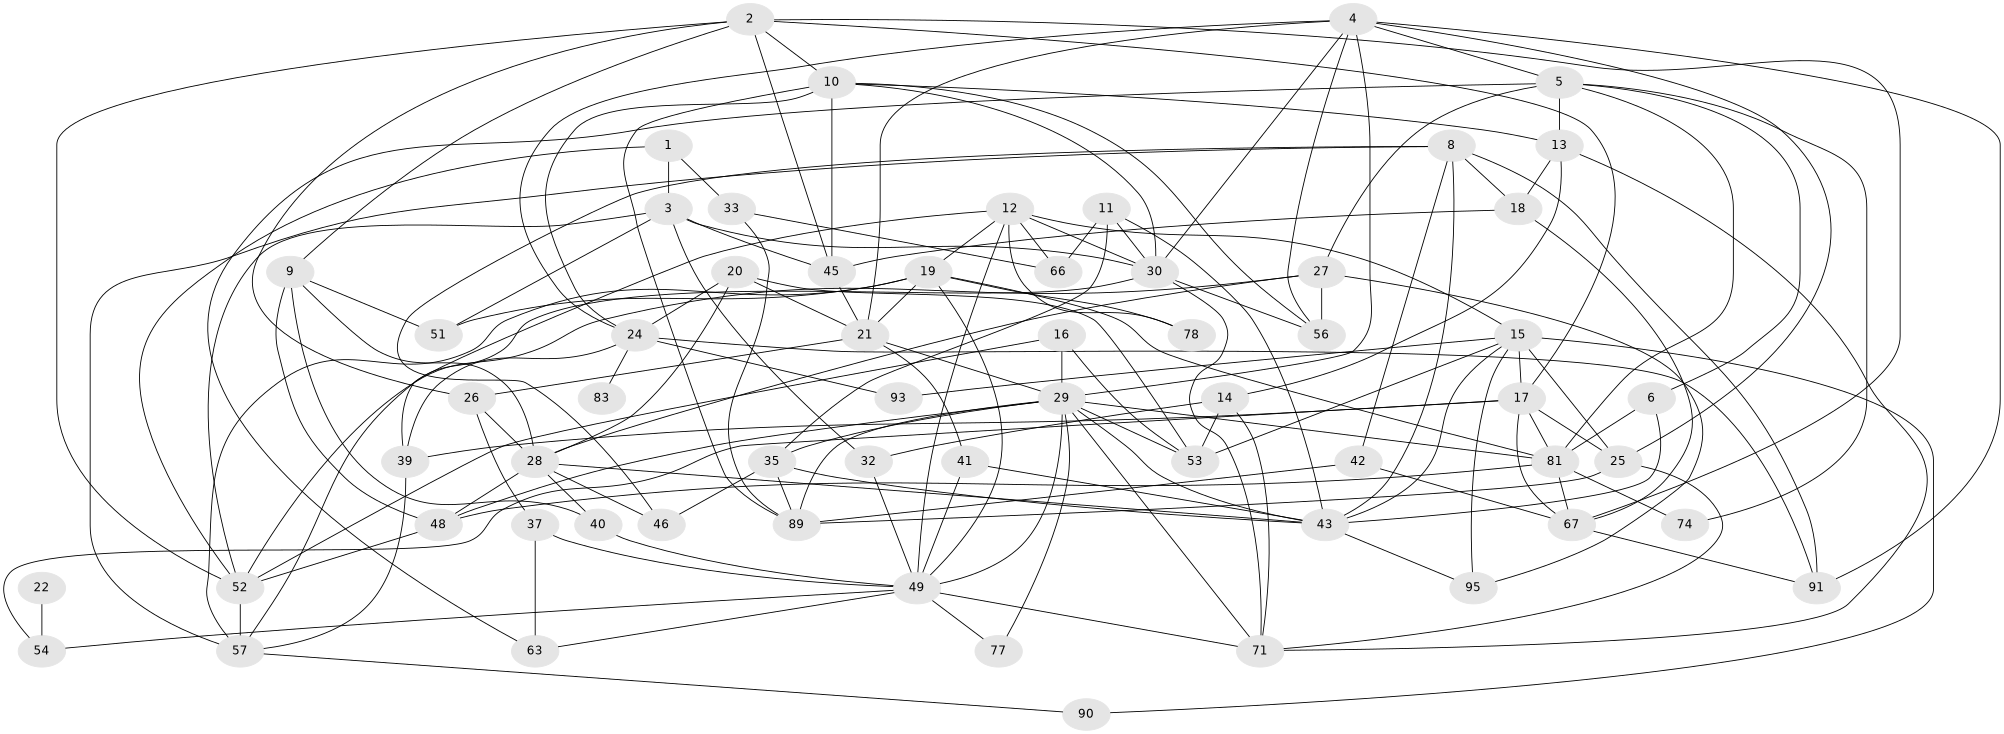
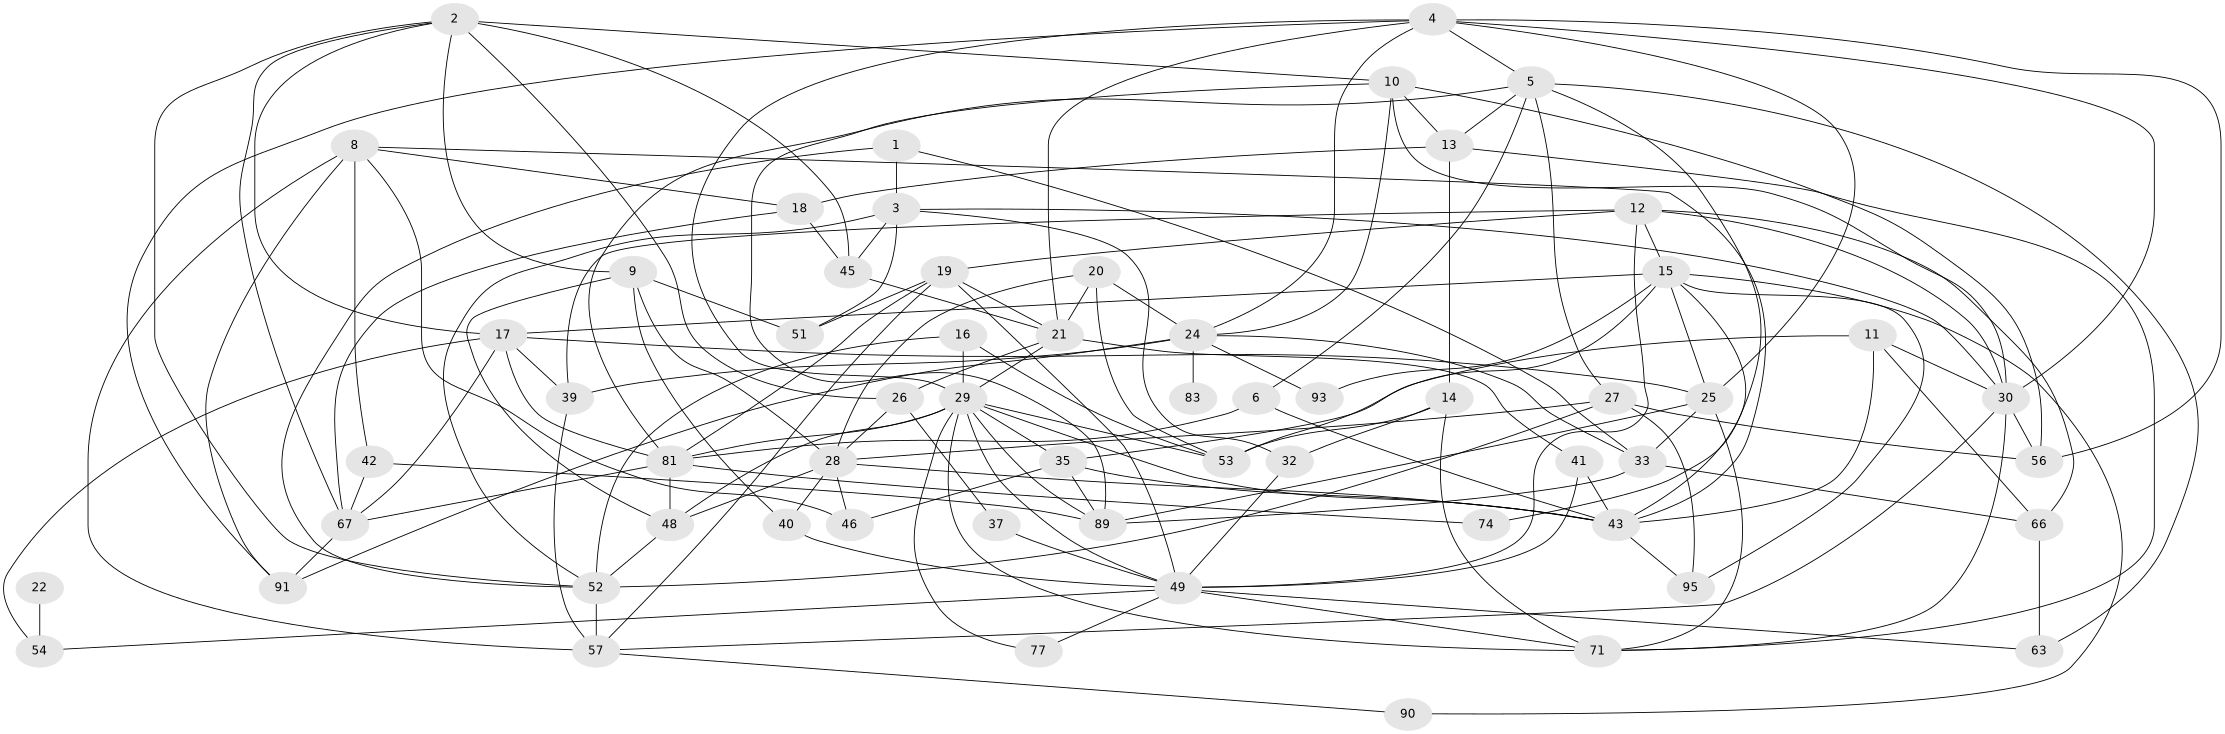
(832, 177) -> none
(1192, 335) -> none
none -> (1410, 354)
none -> (1676, 430)
(535, 588) -> (2039, 588)
